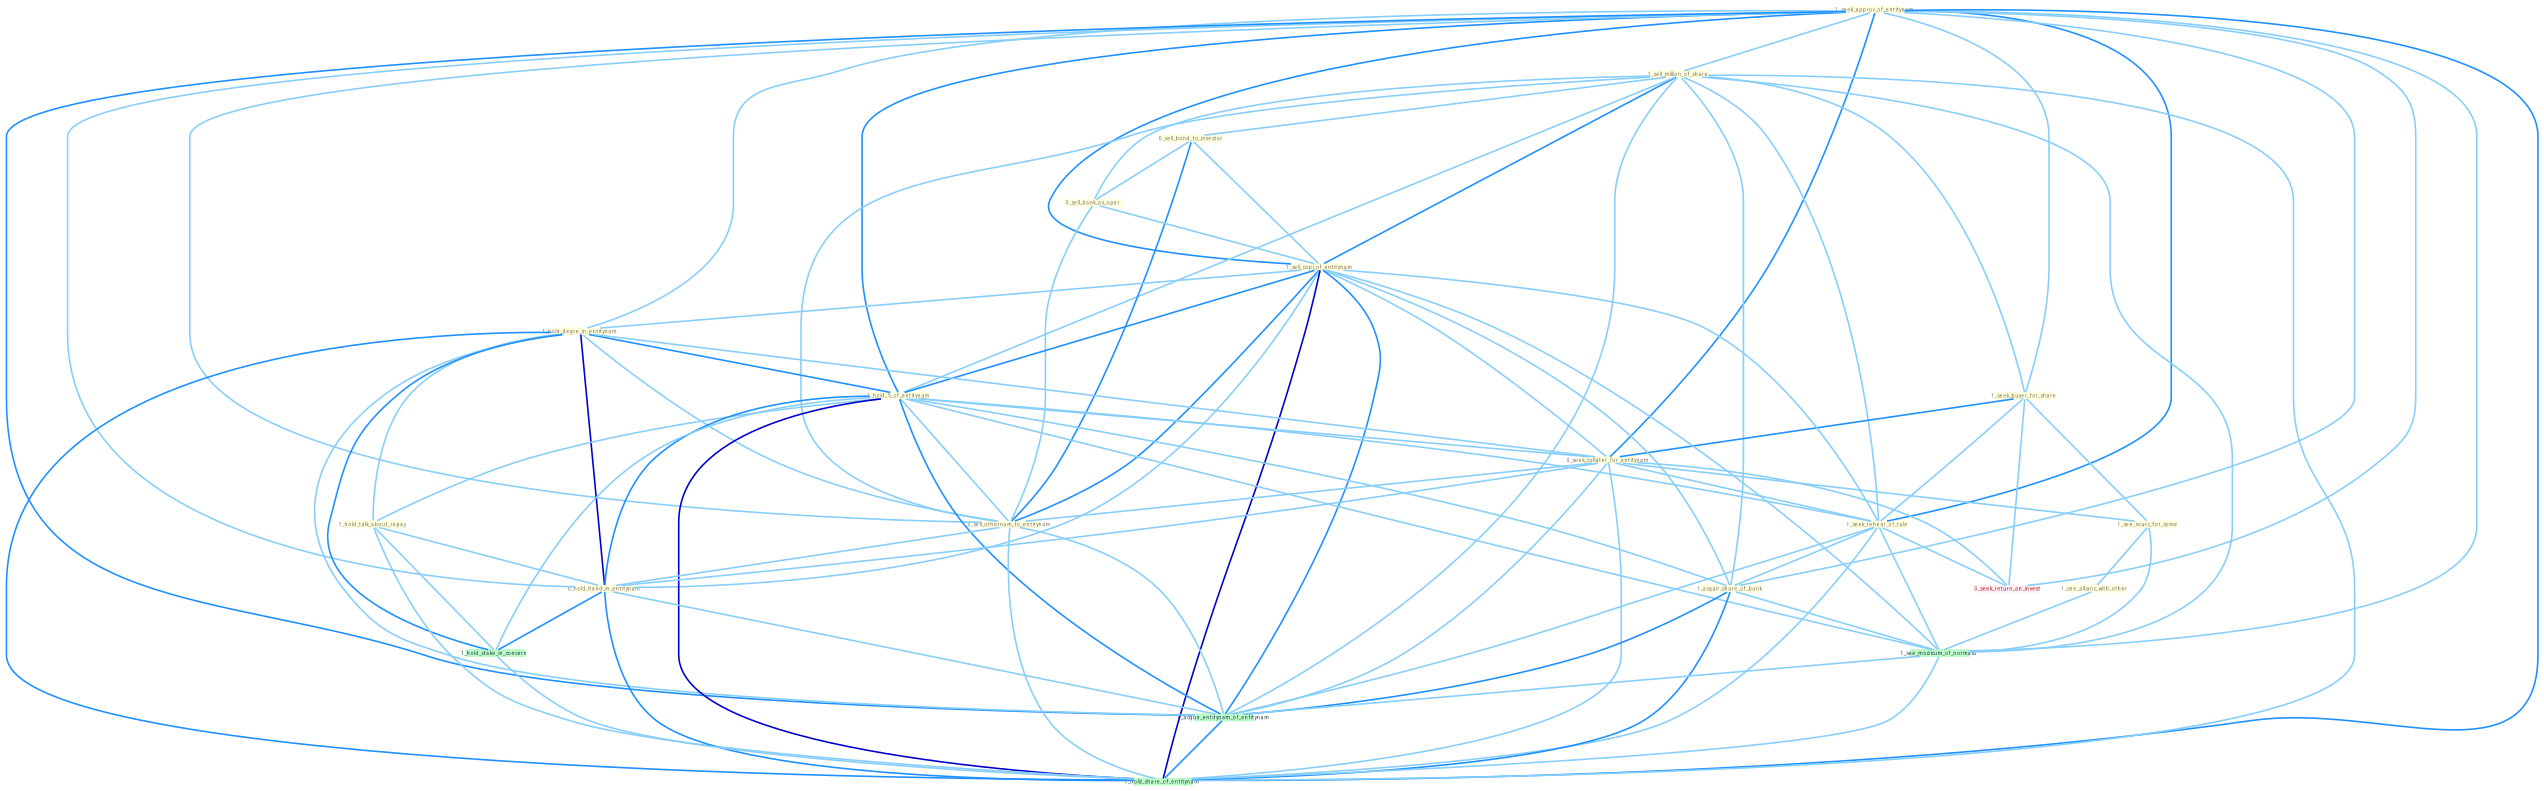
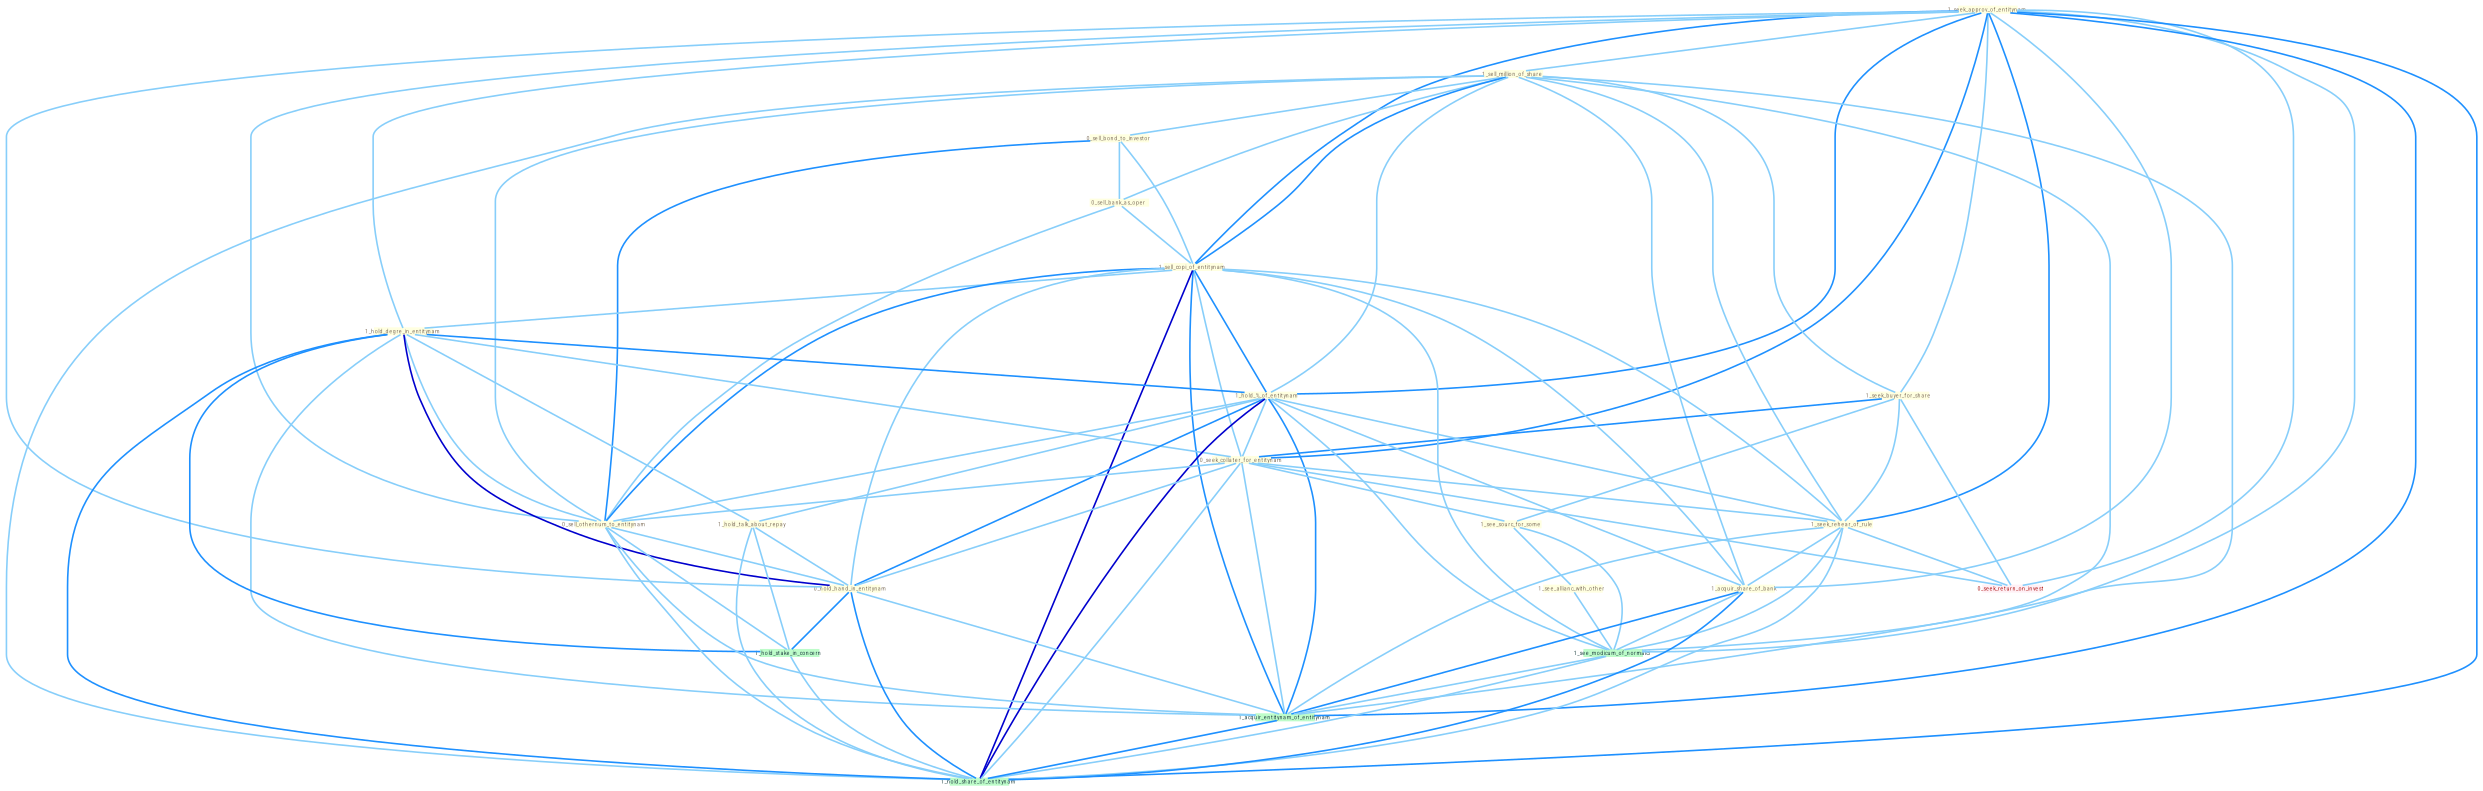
(631, 467) -> (706, 595)
